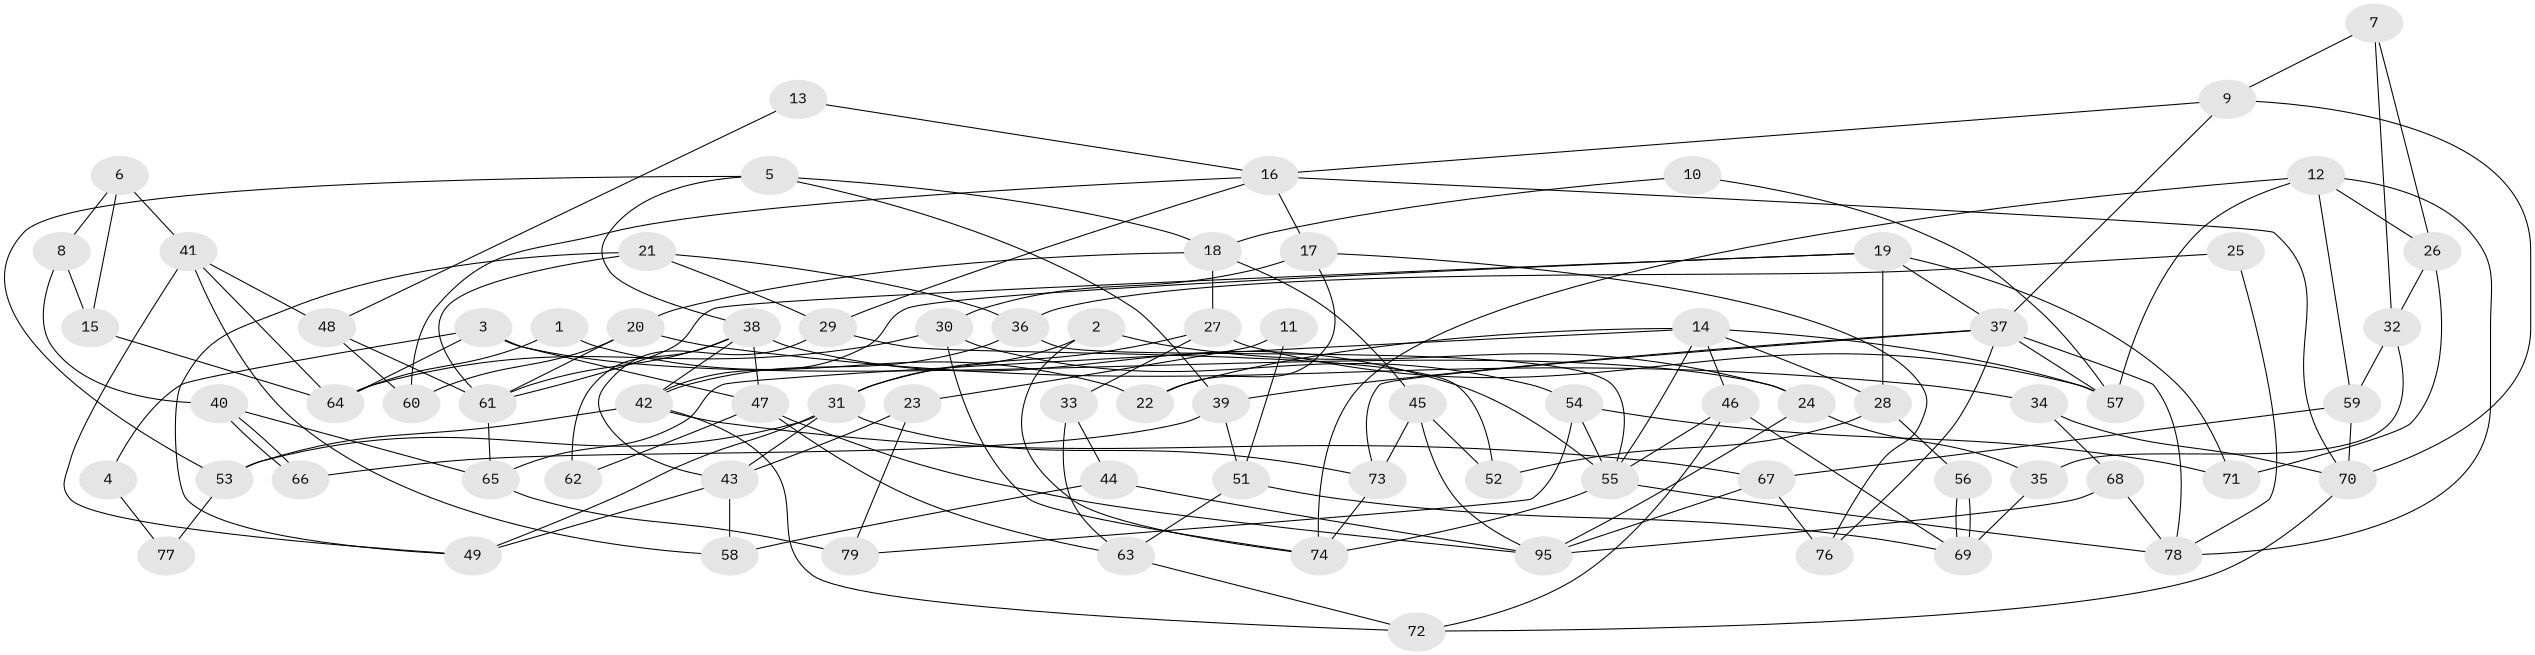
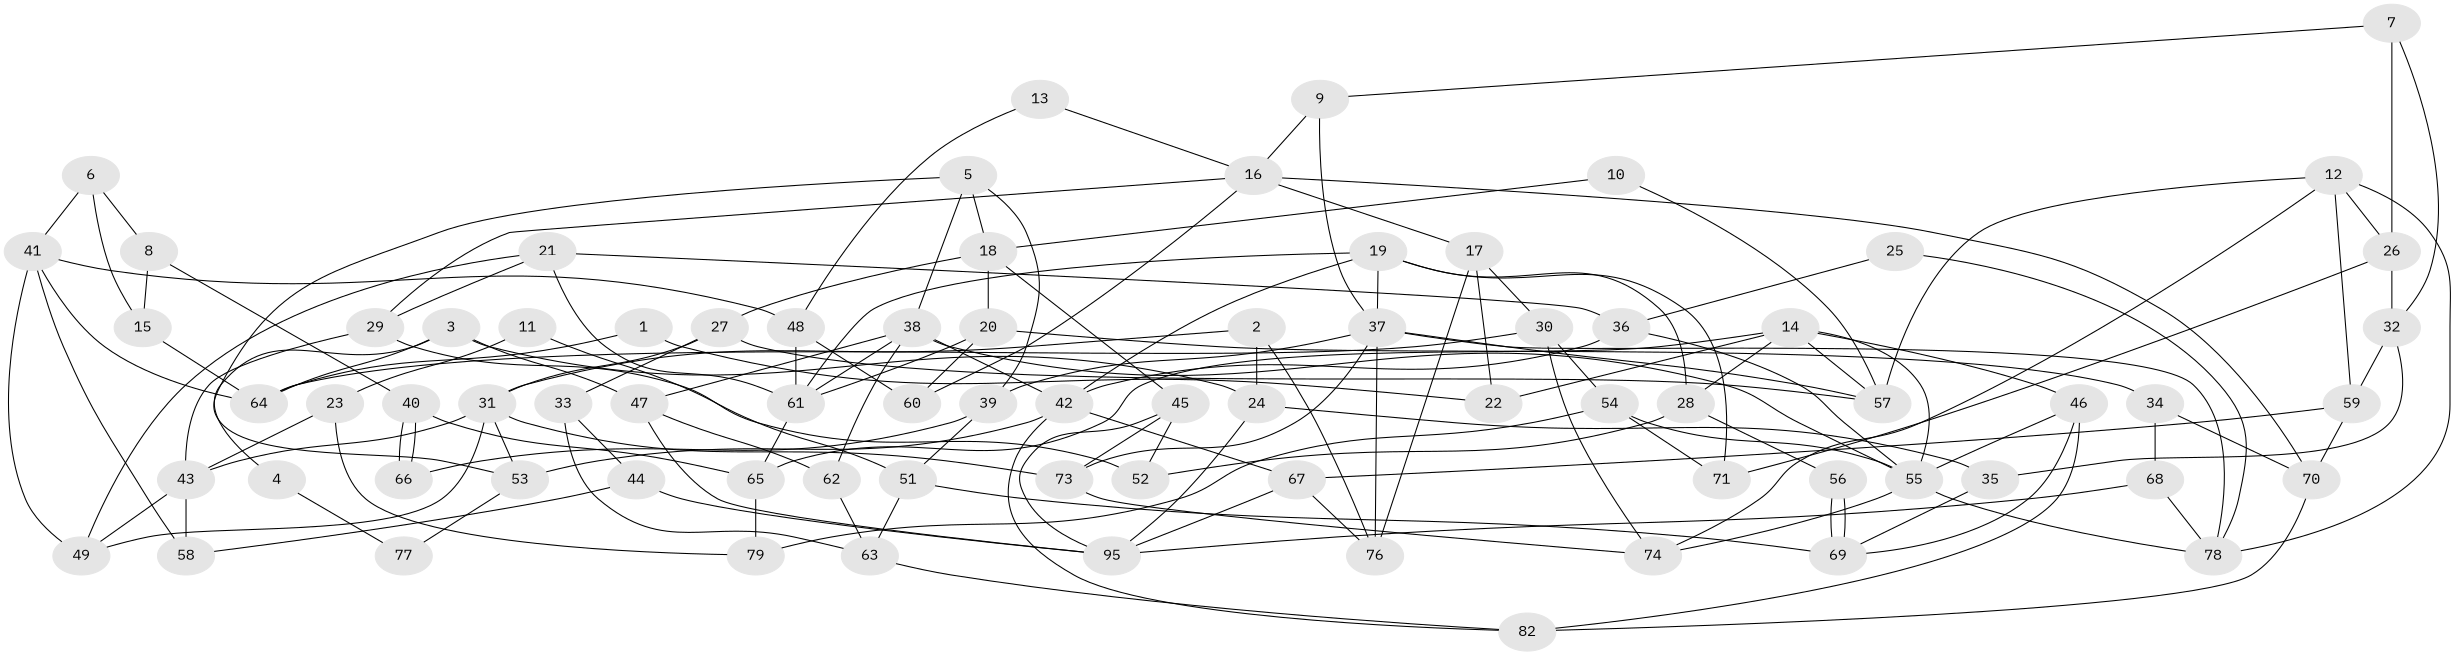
(2527, 232) -> none
(930, 505) -> (851, 518)
(1094, 511) -> (1324, 438)
(1417, 632) -> (1527, 632)
